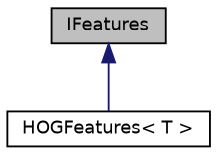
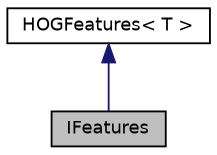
(109, 87) -> (109, 87)
